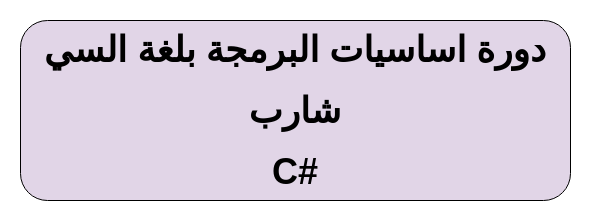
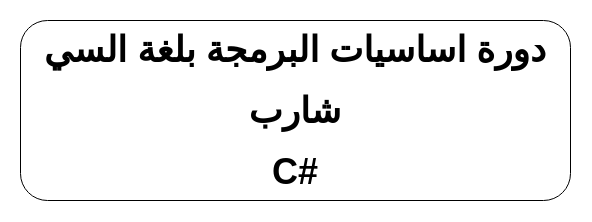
(296, 111) -> (296, 111)
